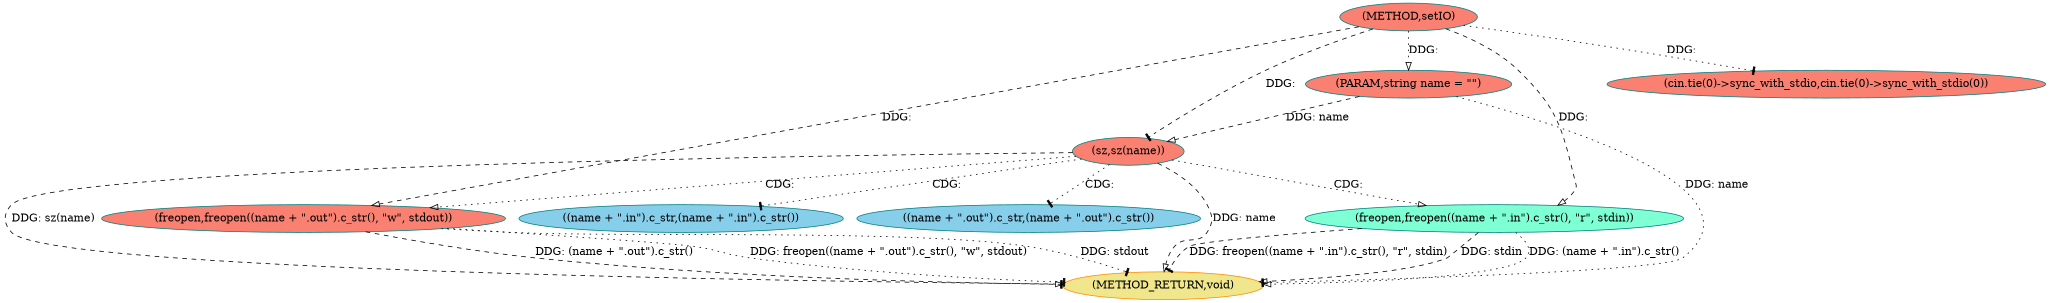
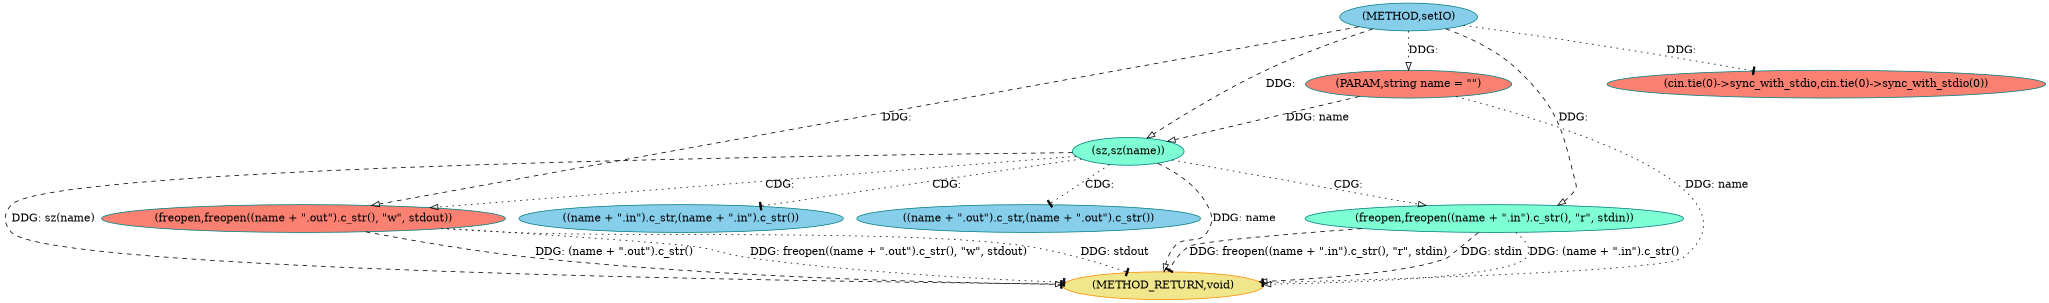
(1409, 17) -> (1409, 17)
(1260, 73) -> (1260, 73)
(1128, 151) -> (1128, 151)
